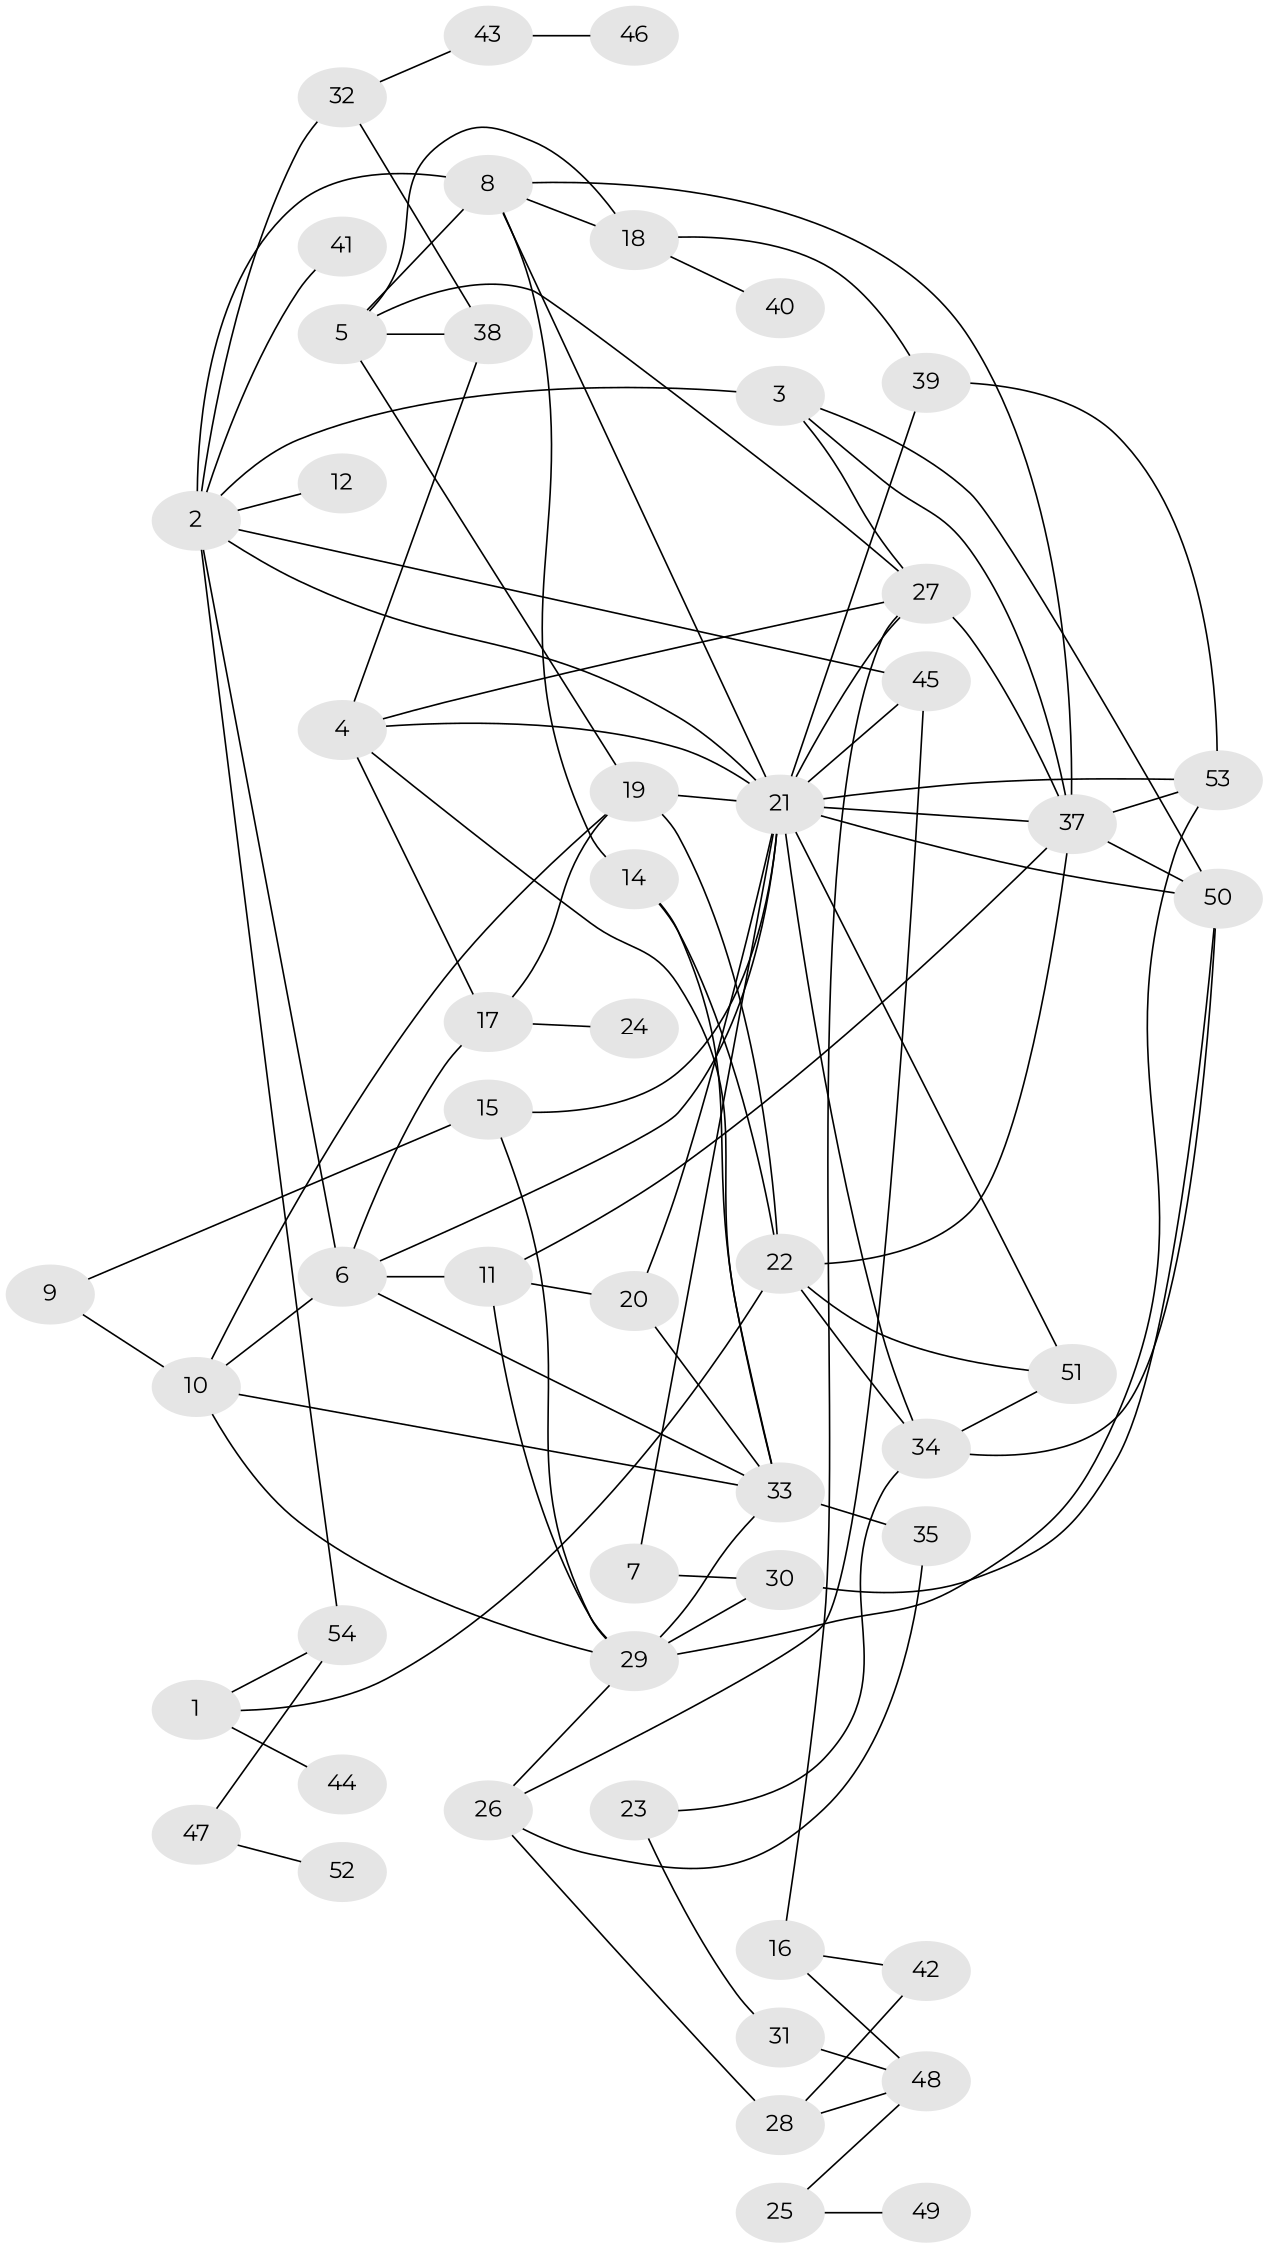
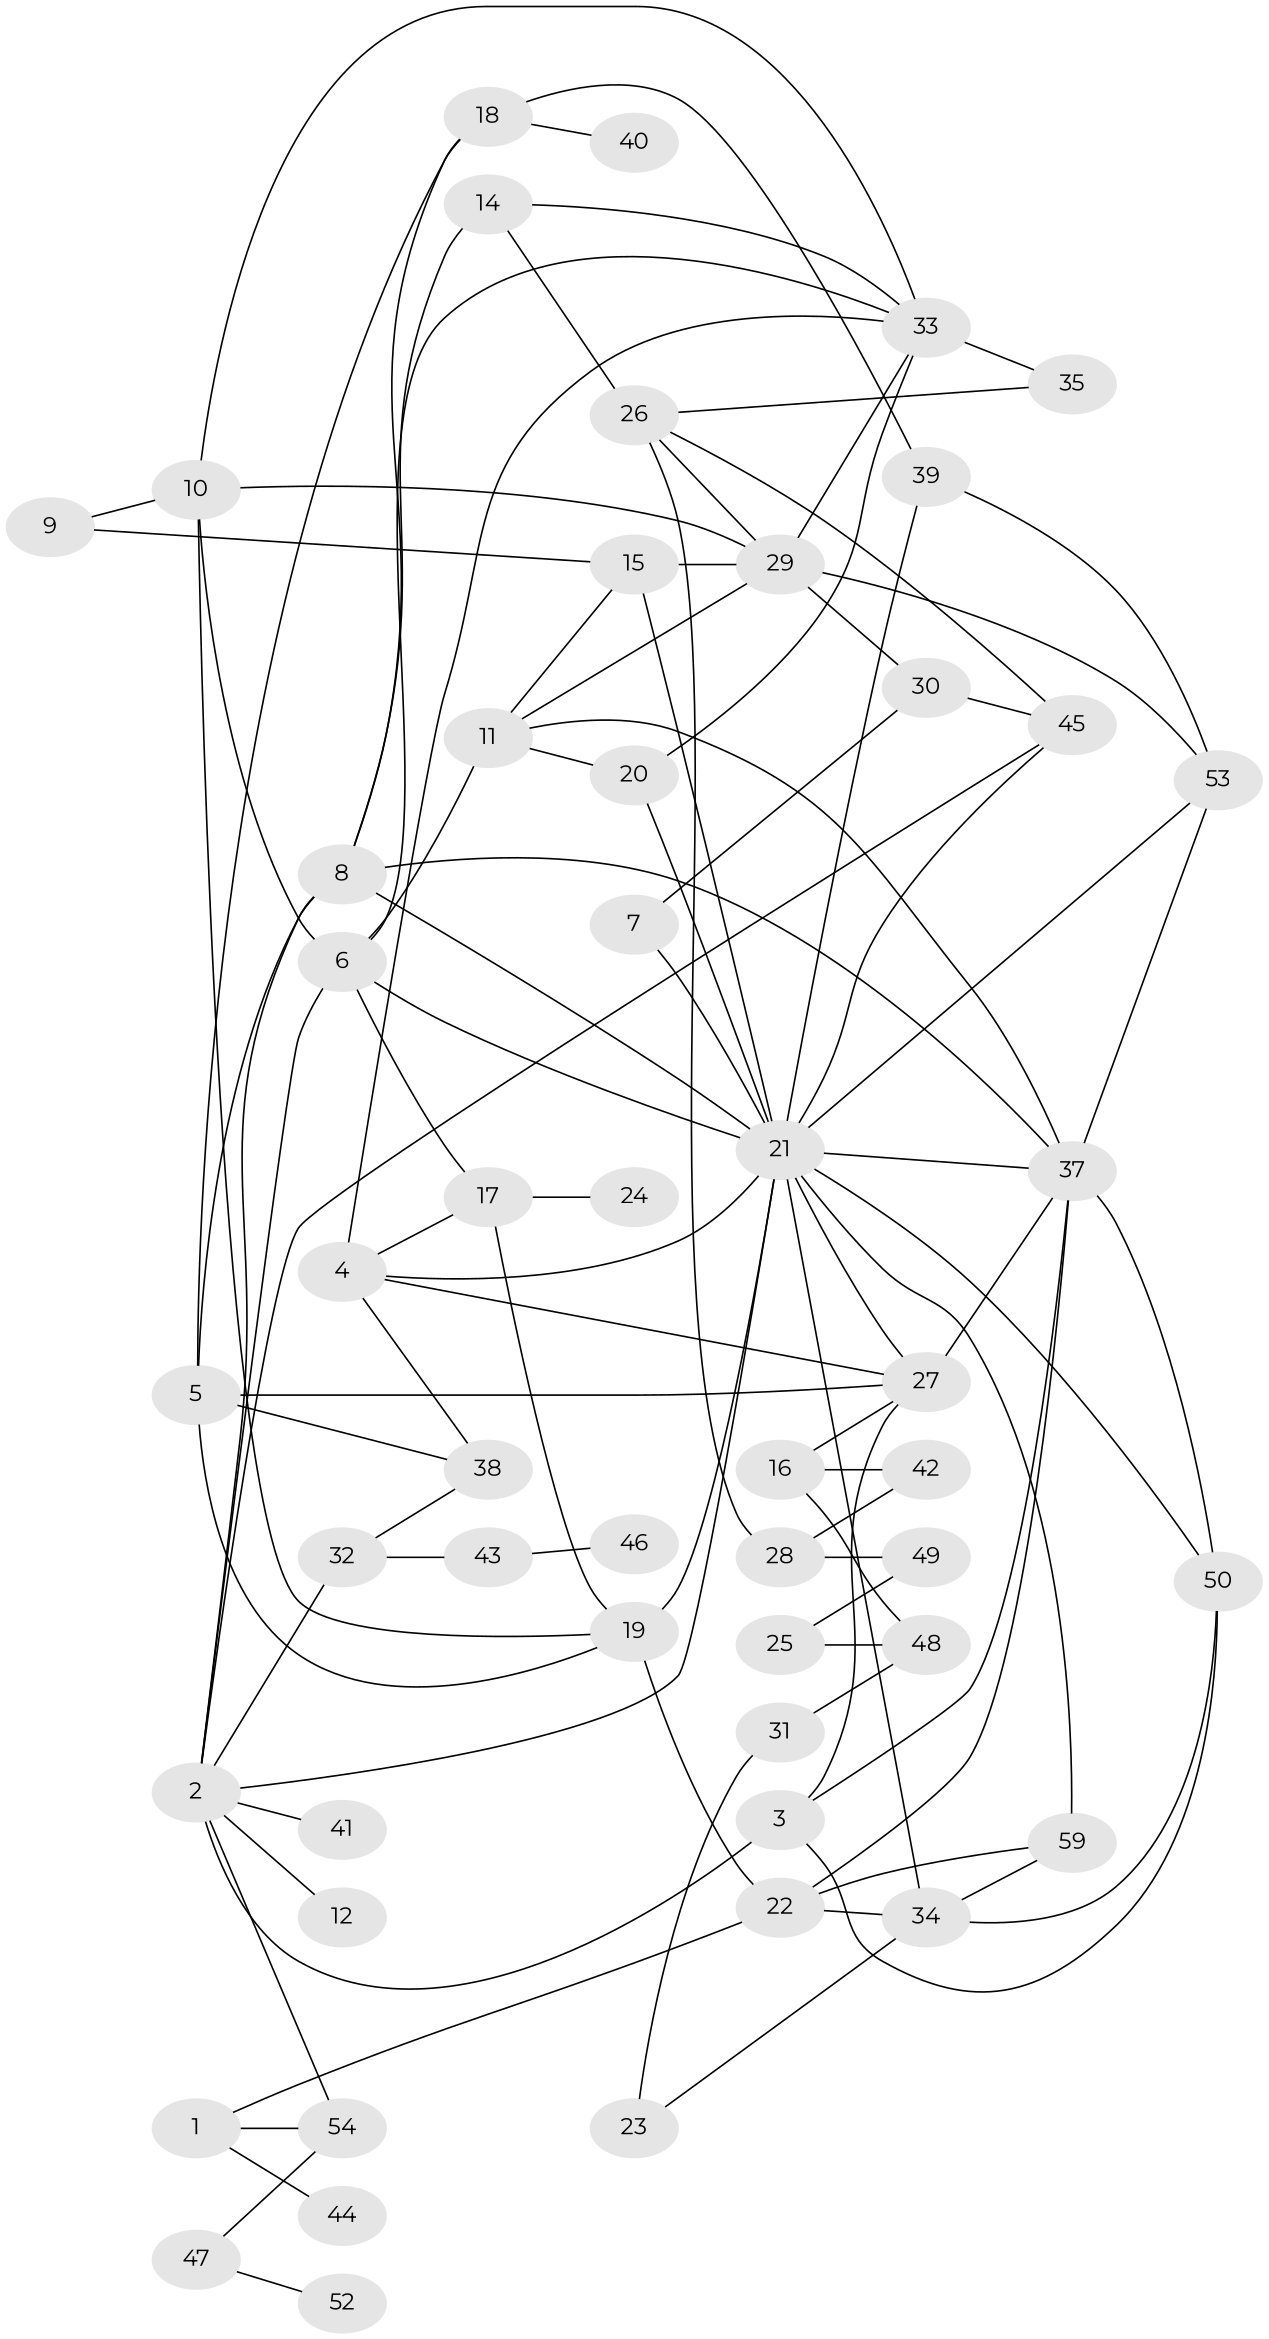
none -> (561, 651)
(739, 1089) -> (561, 310)
(1072, 1374) -> (1072, 1843)
(1137, 1409) -> (999, 706)
(854, 2103) -> (841, 1557)
